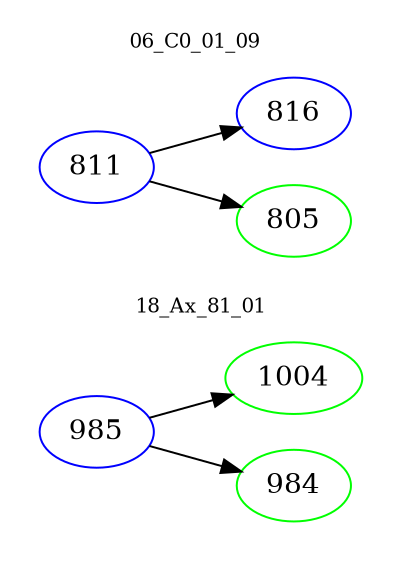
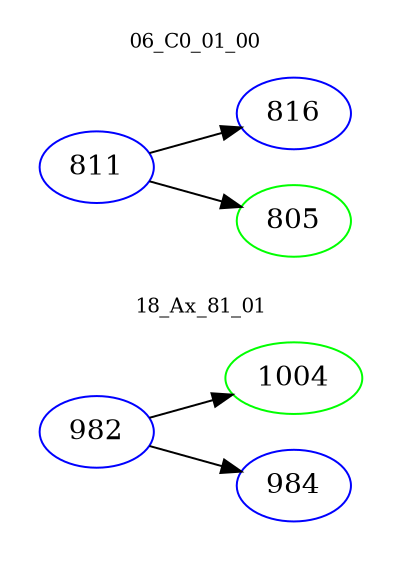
(195, 43) -> (195, 43)
(97, 432) -> (97, 432)
(294, 486) -> (294, 486)
